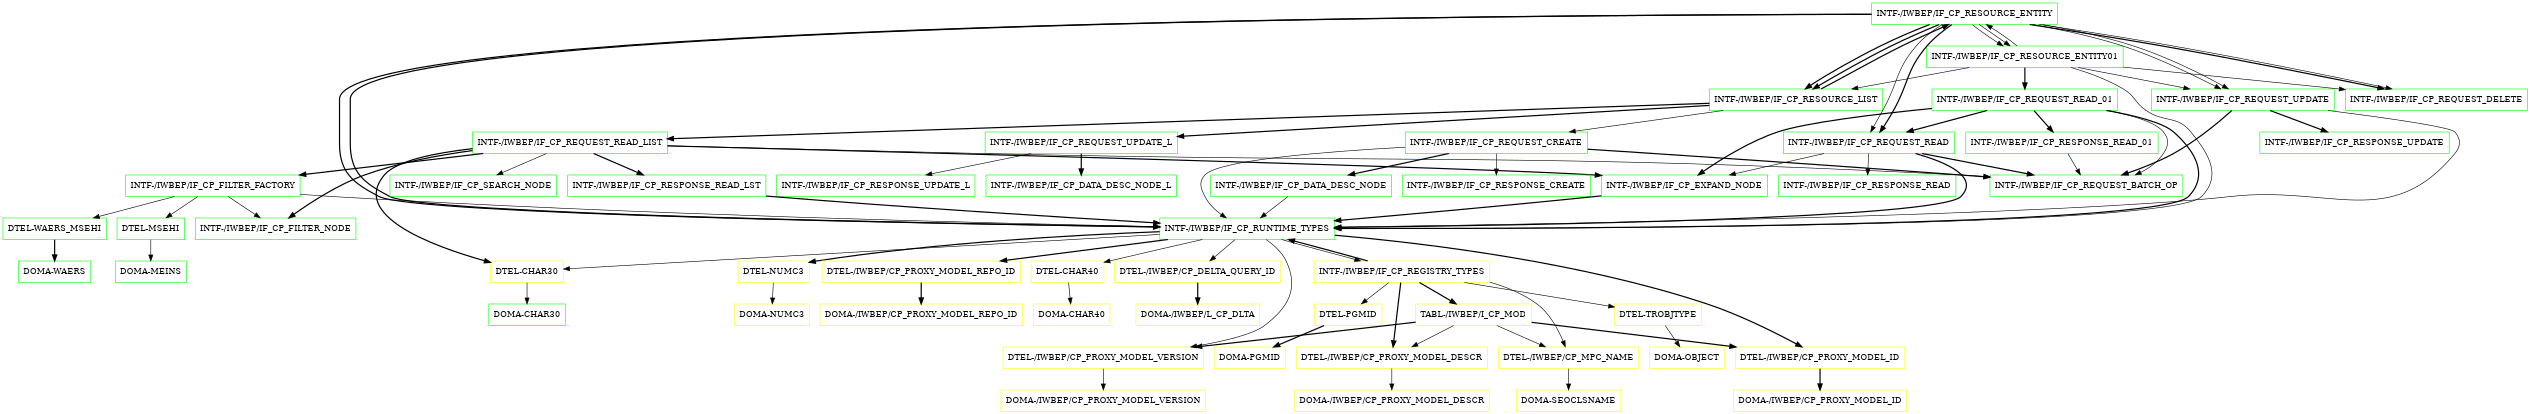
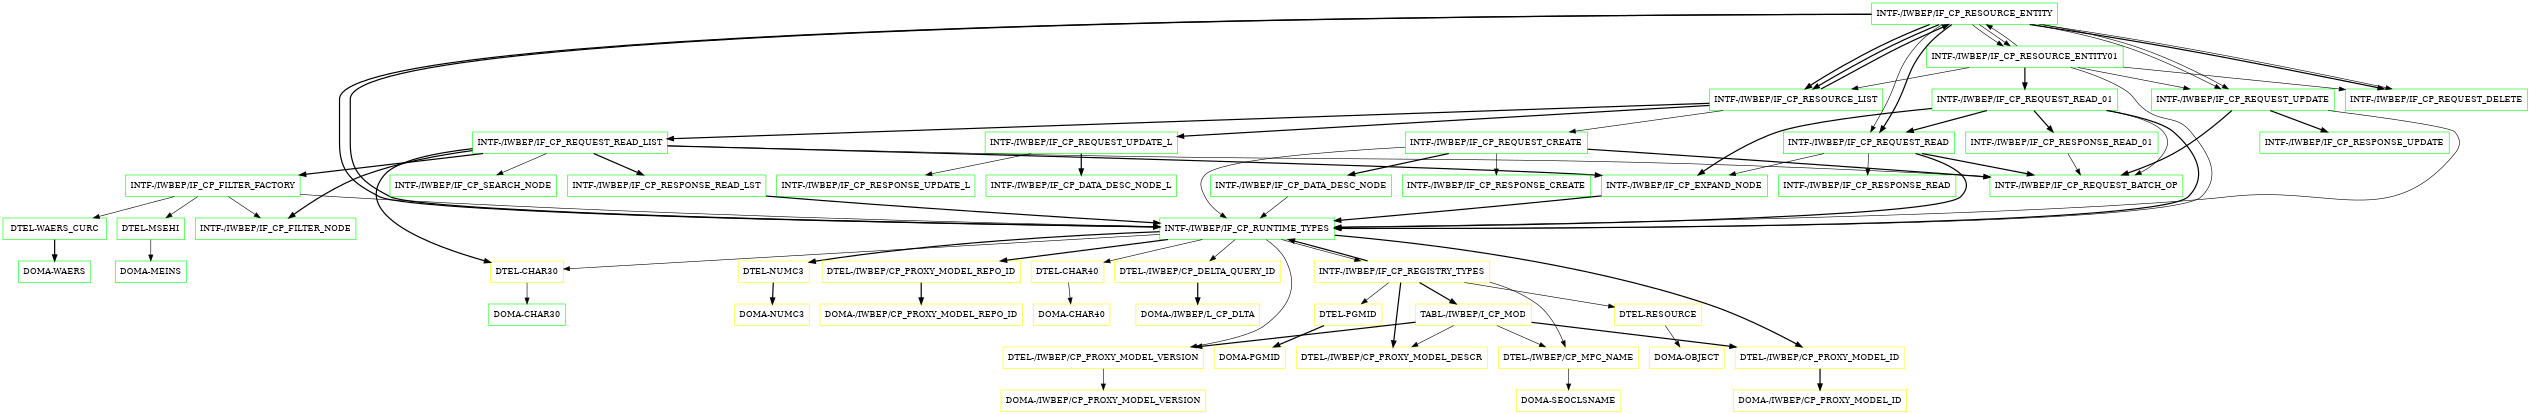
(55, 229) -> (55, 229)
(773, 290) -> (773, 290)
(1658, 315) -> (1658, 315)
(1392, 401) -> none
